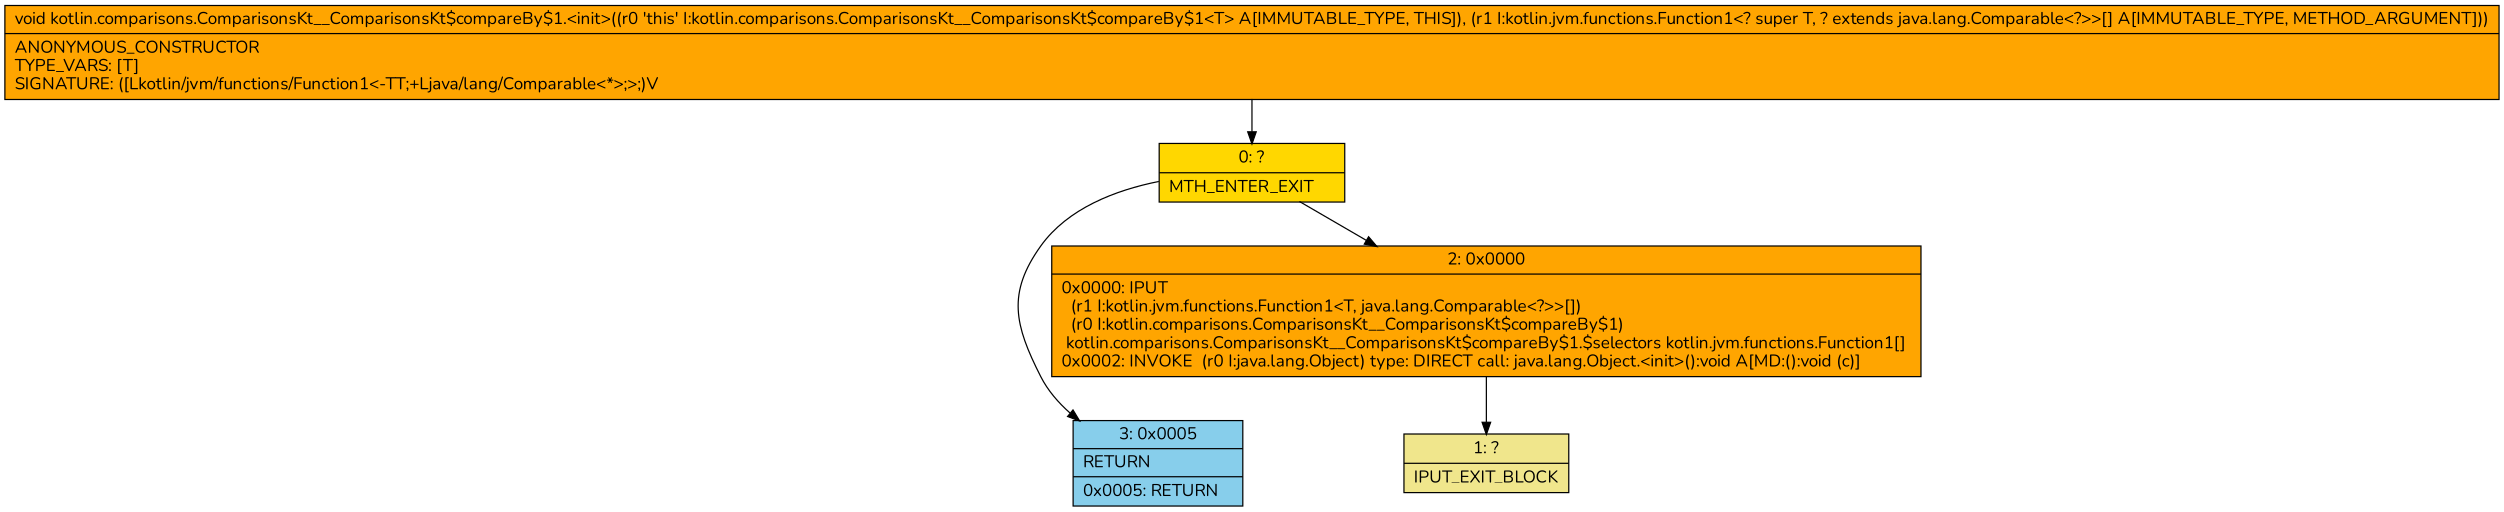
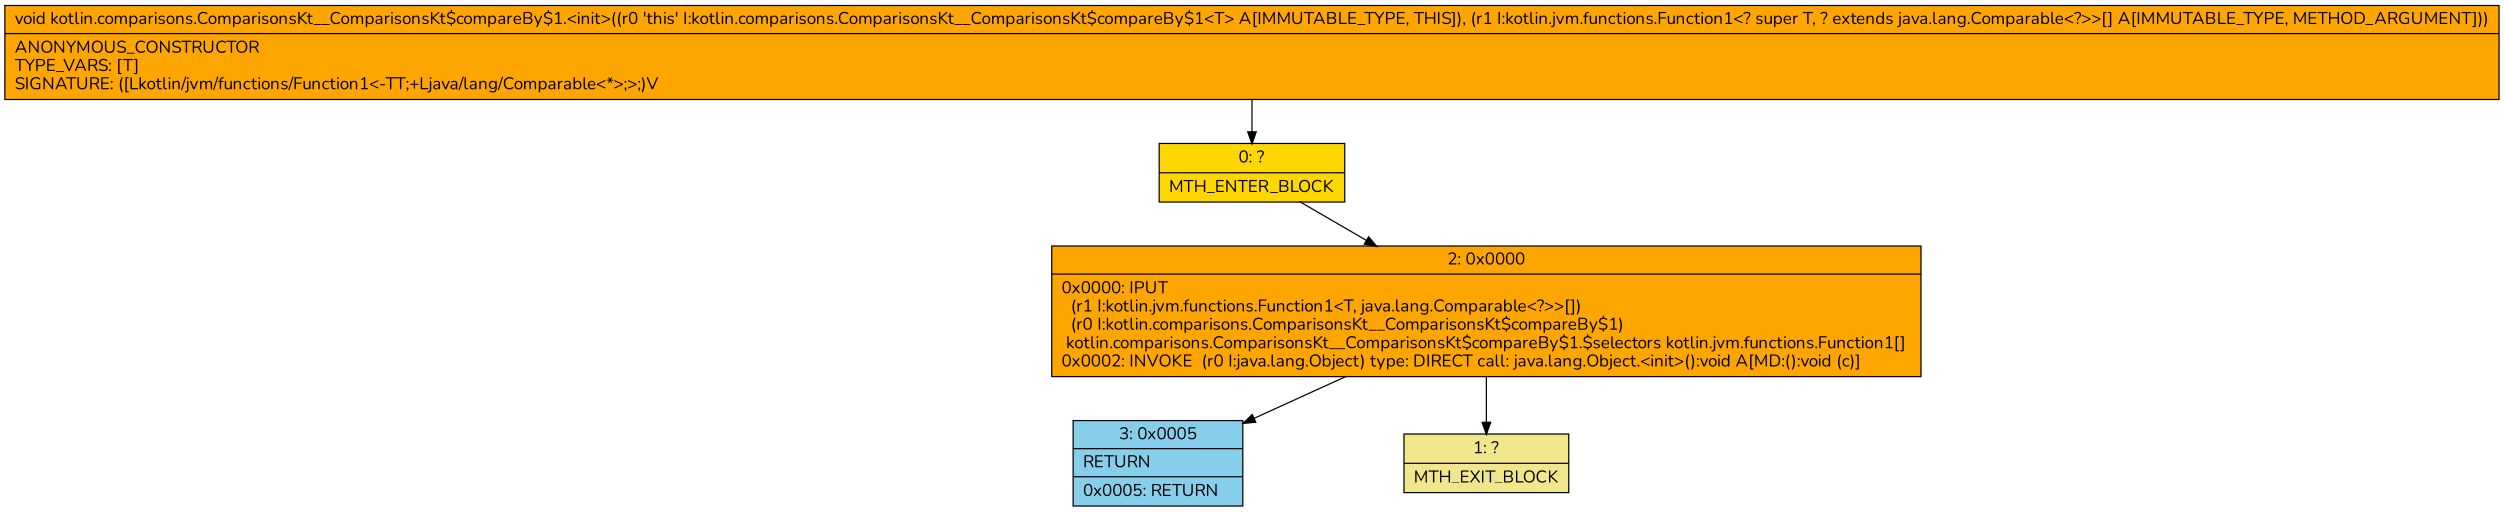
(1242, 187) -> (1252, 187)
(1028, 267) -> (1300, 397)
(1486, 477) -> (1486, 477)
